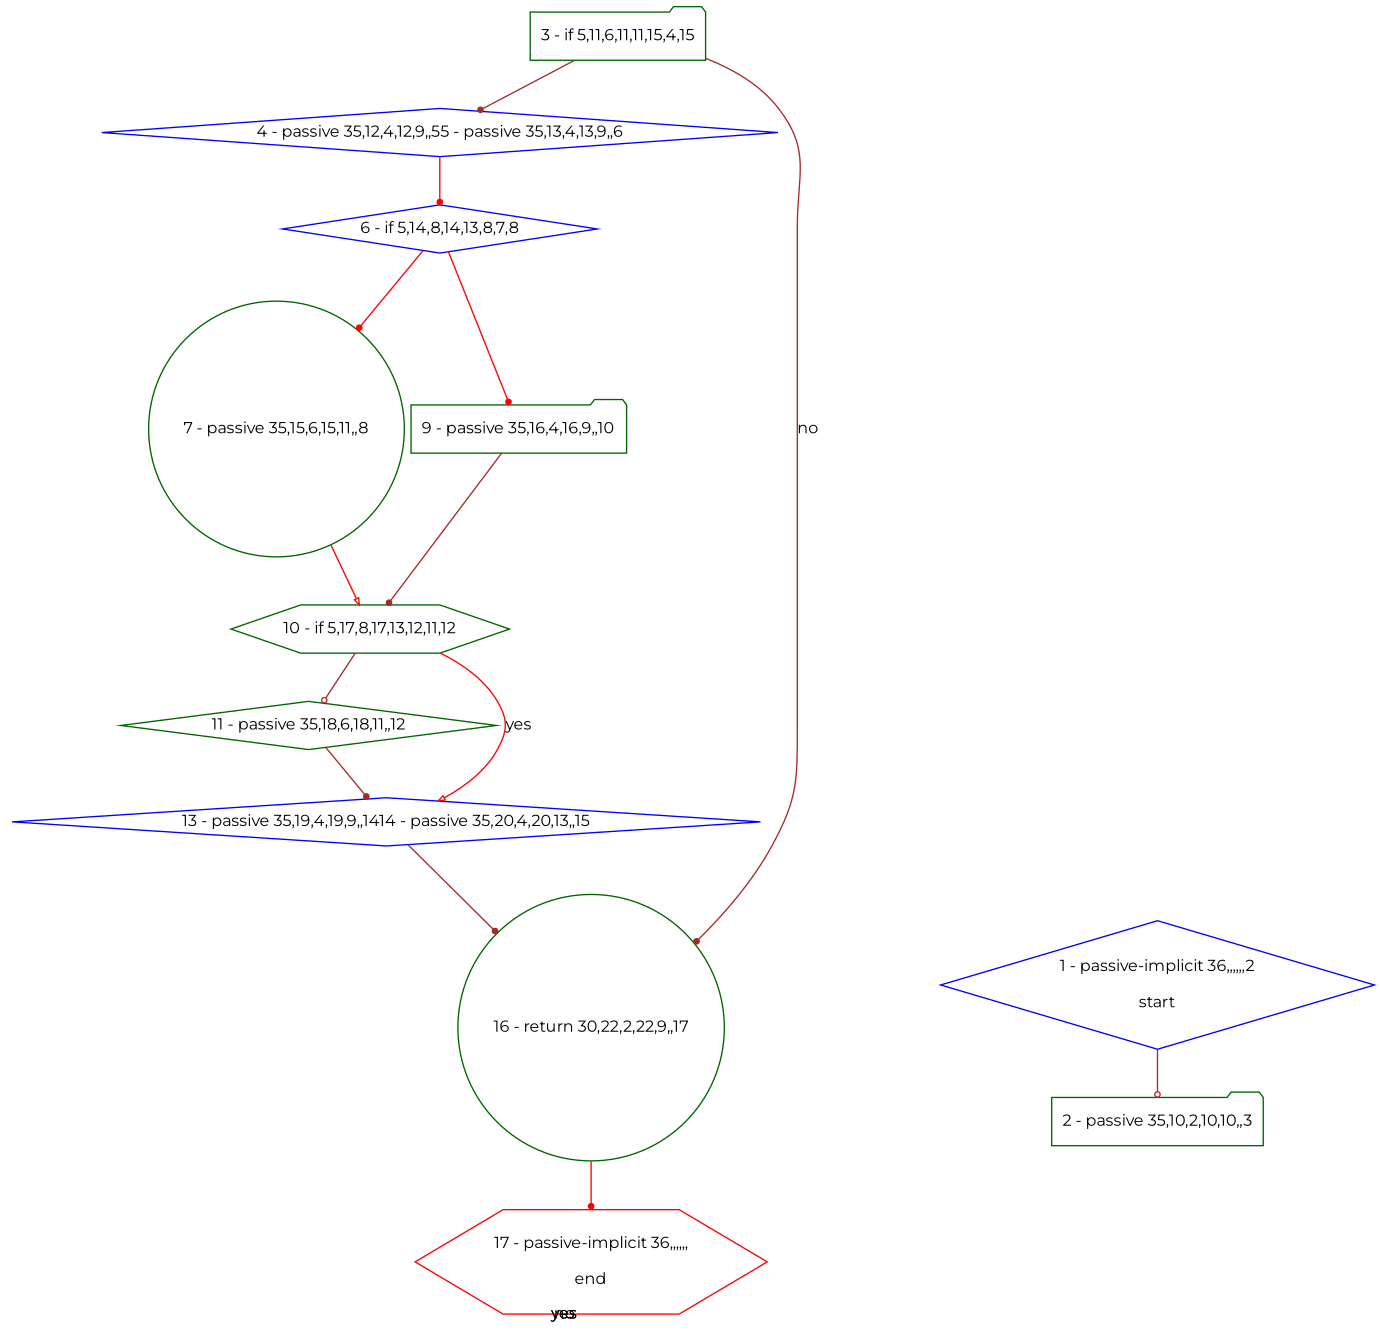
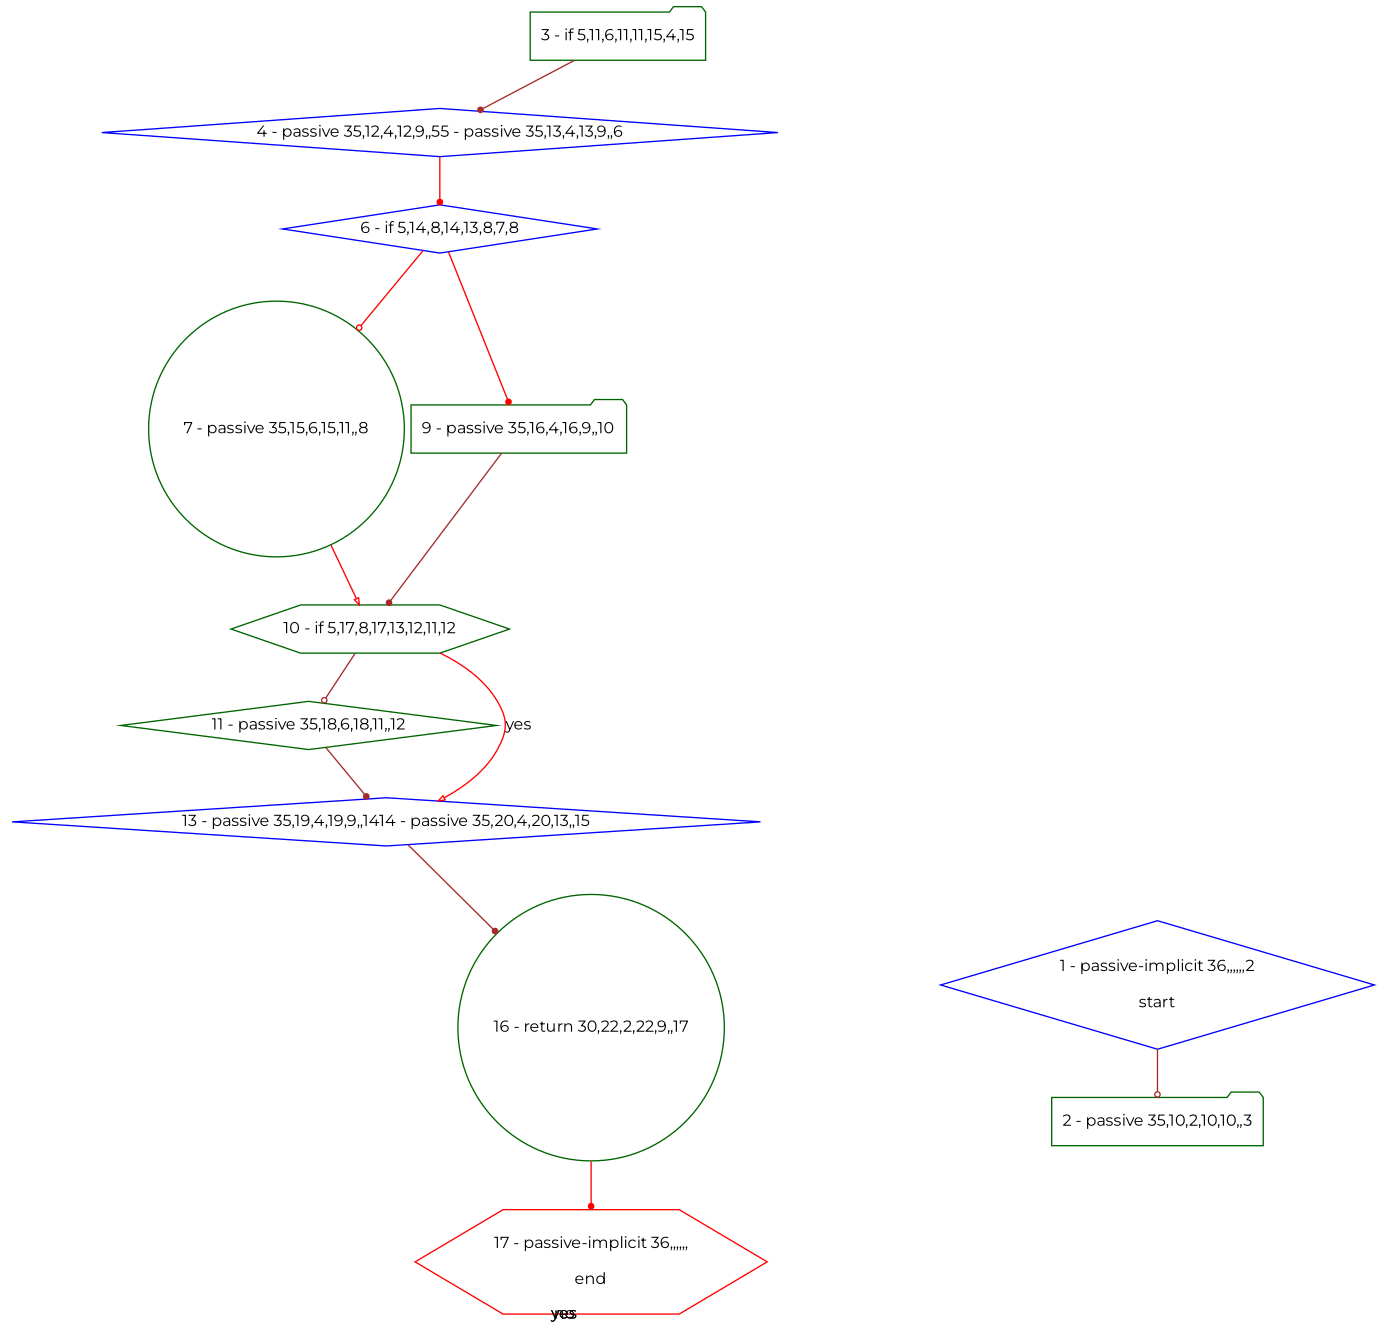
(392, 288) -> (392, 288)
(797, 492) -> none
